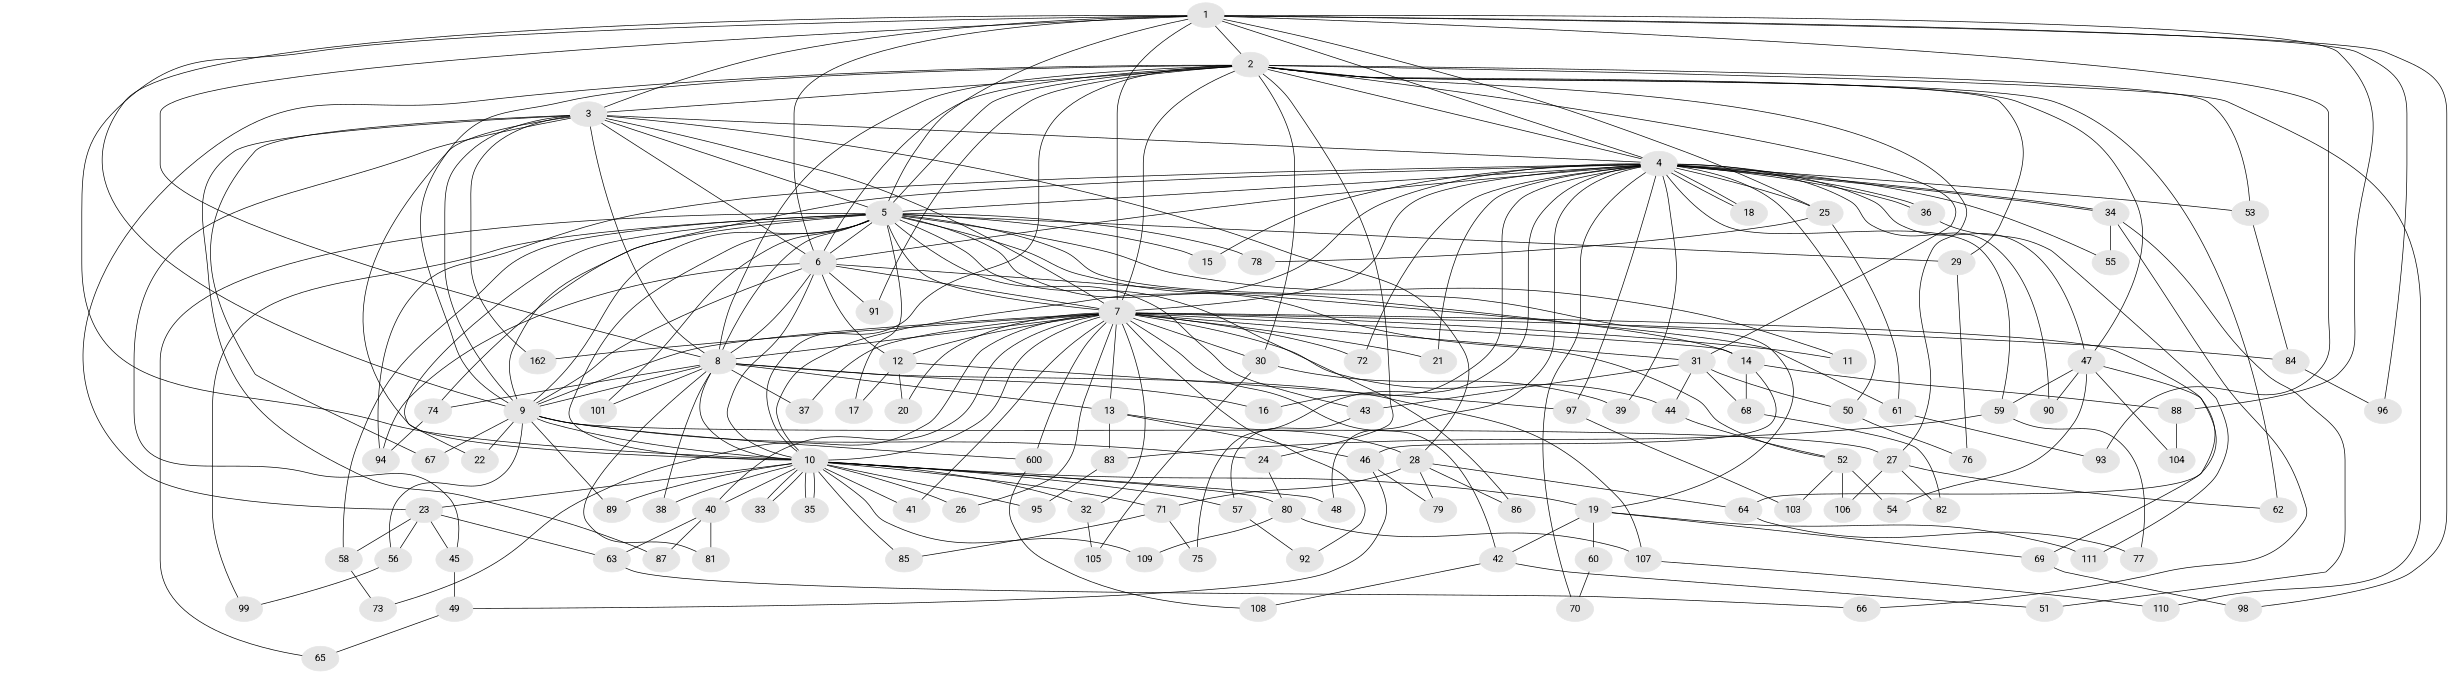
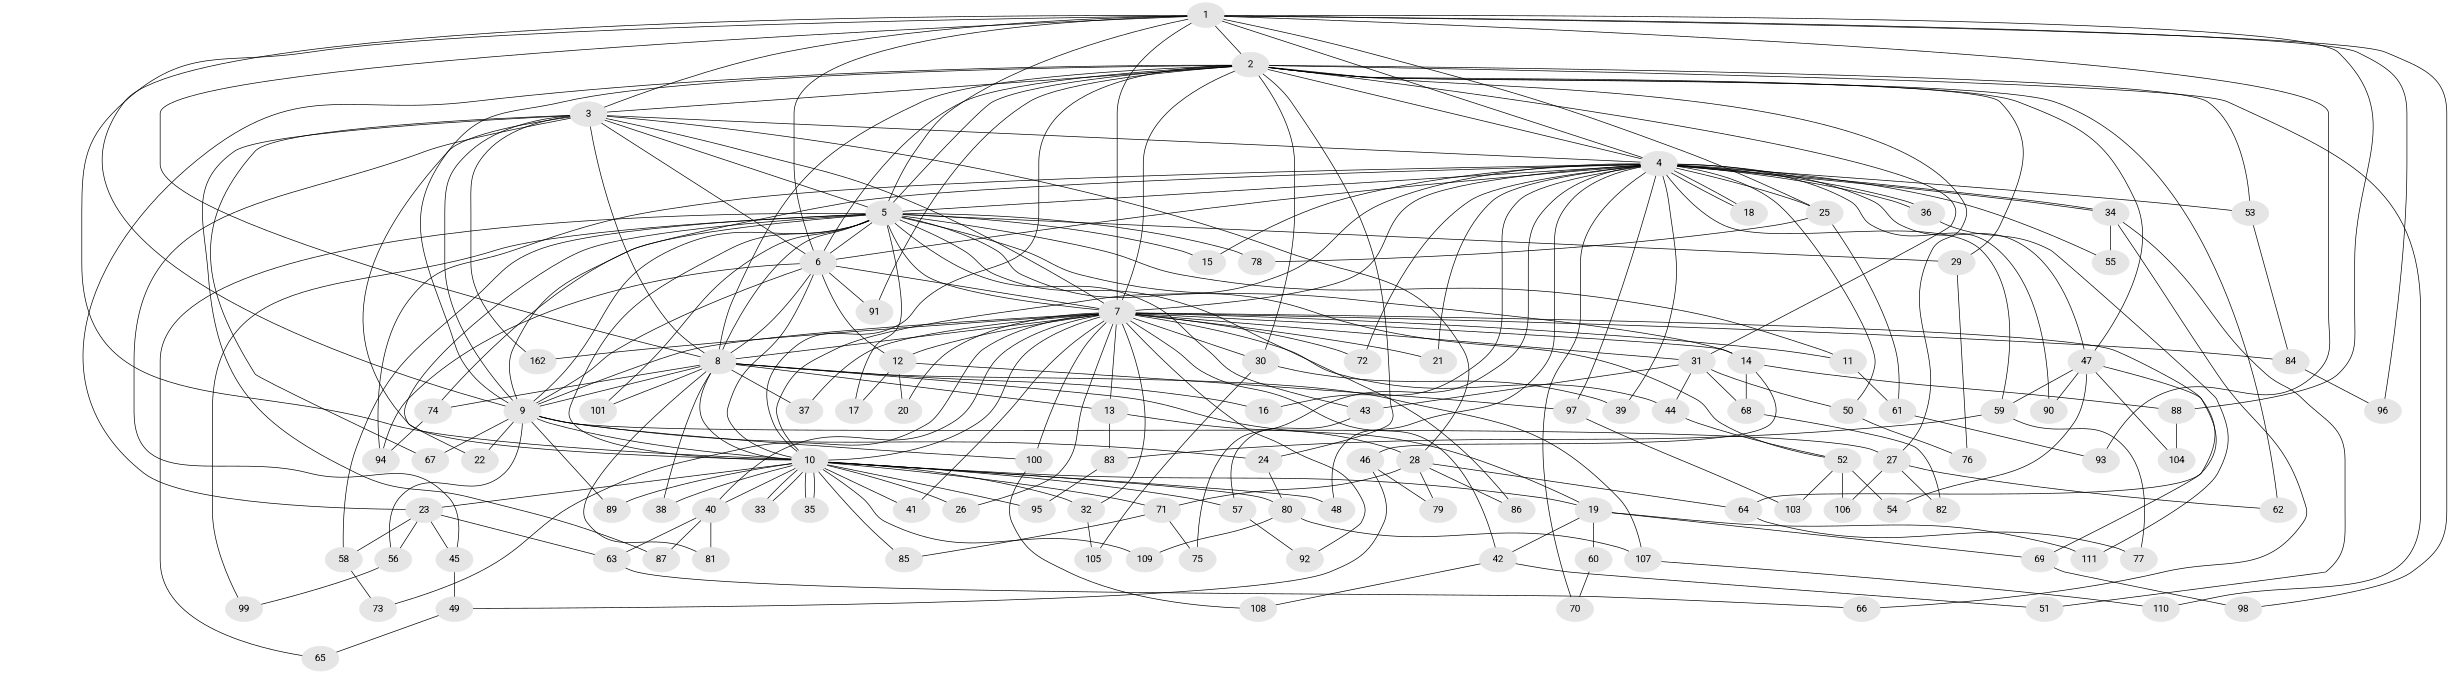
(1473, 299) -> (1164, 405)
(1314, 300) -> (1873, 386)
(1232, 435) -> none
(1034, 461) -> (1034, 461)
